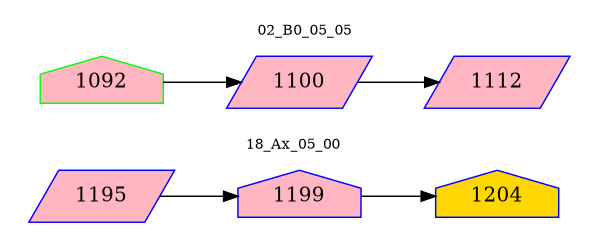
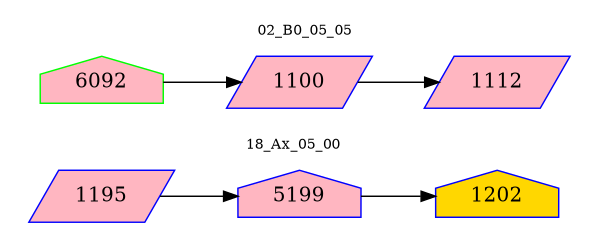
(102, 82) -> (102, 82)
(299, 196) -> (299, 196)
(497, 196) -> (497, 196)
